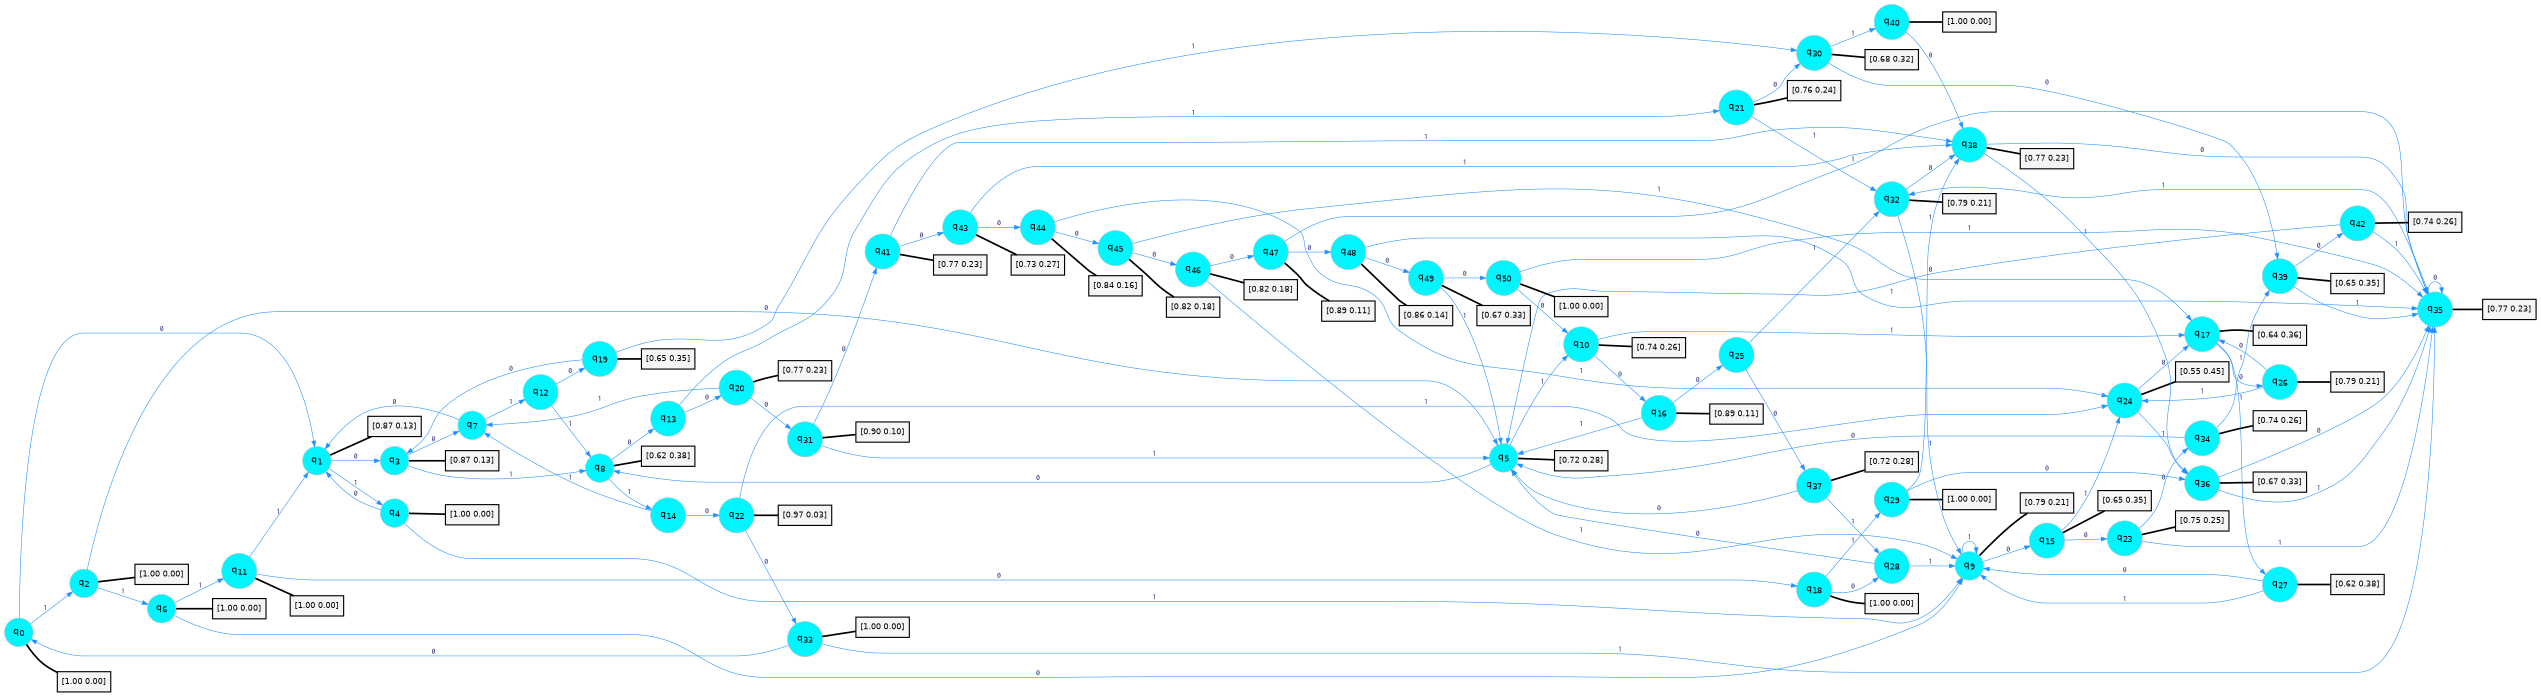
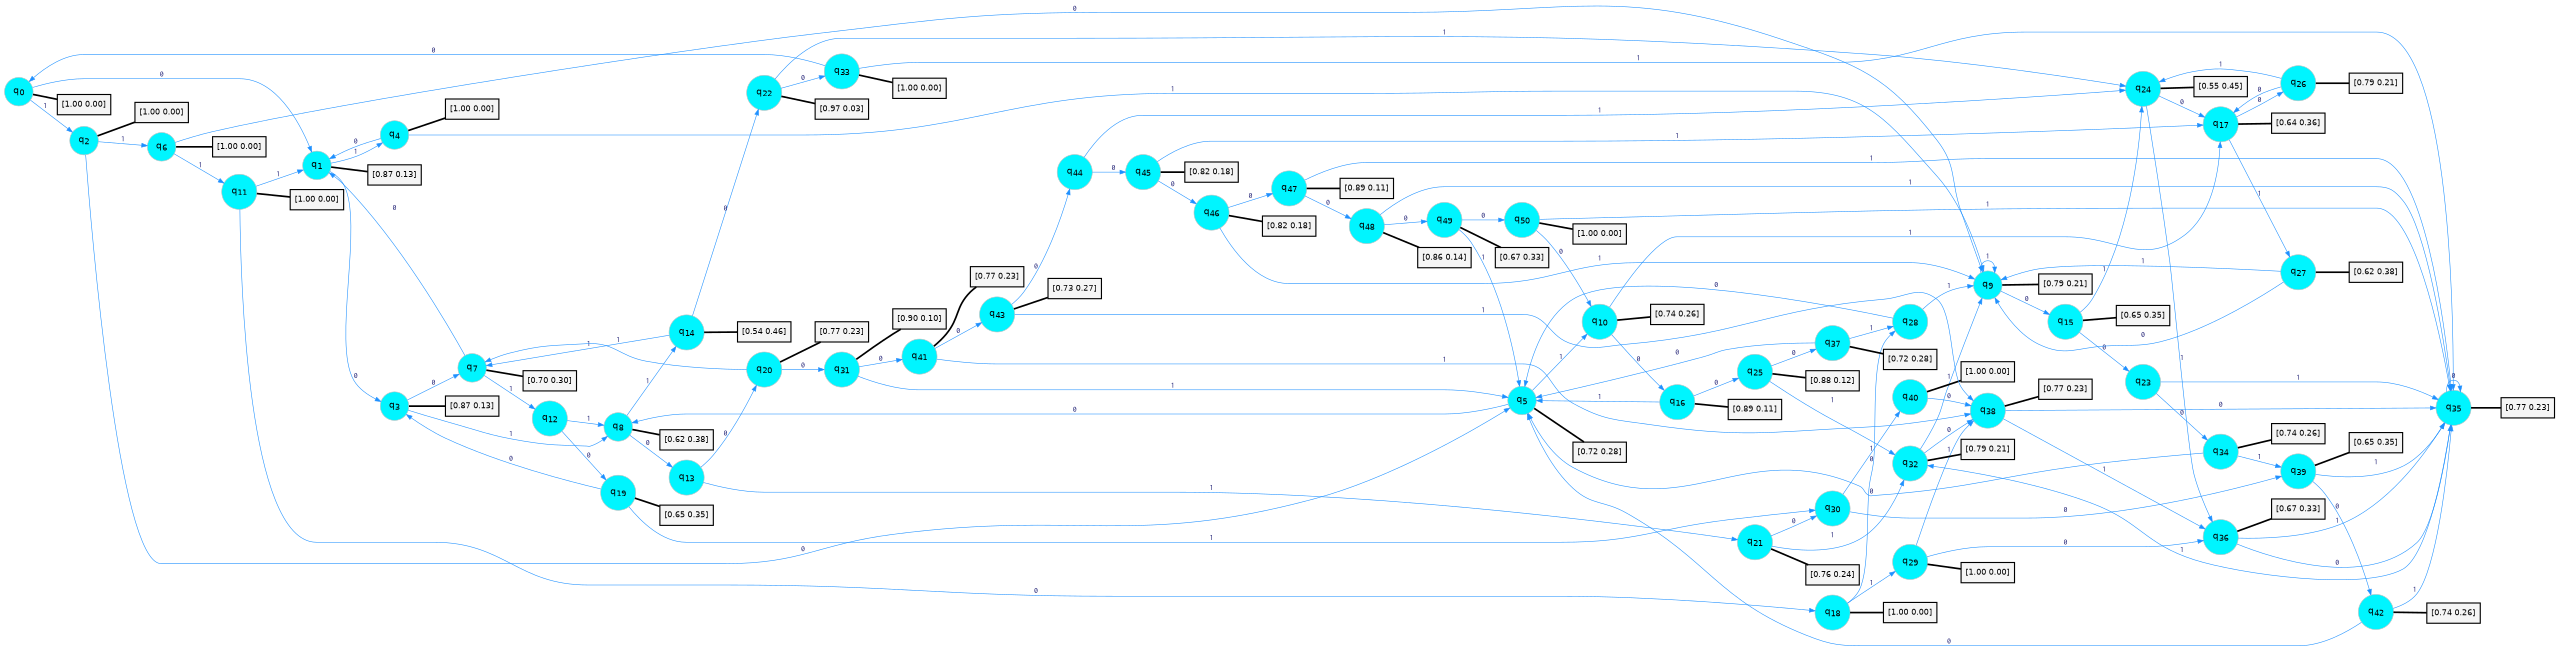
(1892, 60) -> none
(1115, 286) -> none
none -> (764, 332)
none -> (550, 381)
none -> (1833, 381)
(2202, 521) -> none
